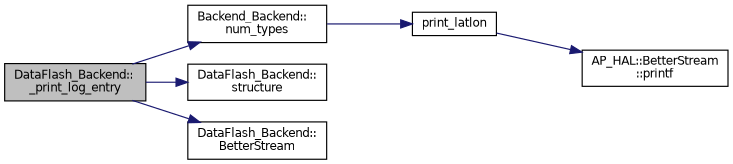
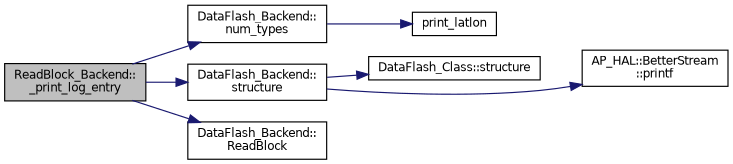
(257, 24) -> (257, 24)
(534, 41) -> (449, 94)
none -> (454, 68)
(75, 82) -> (75, 82)
(257, 141) -> (257, 141)
